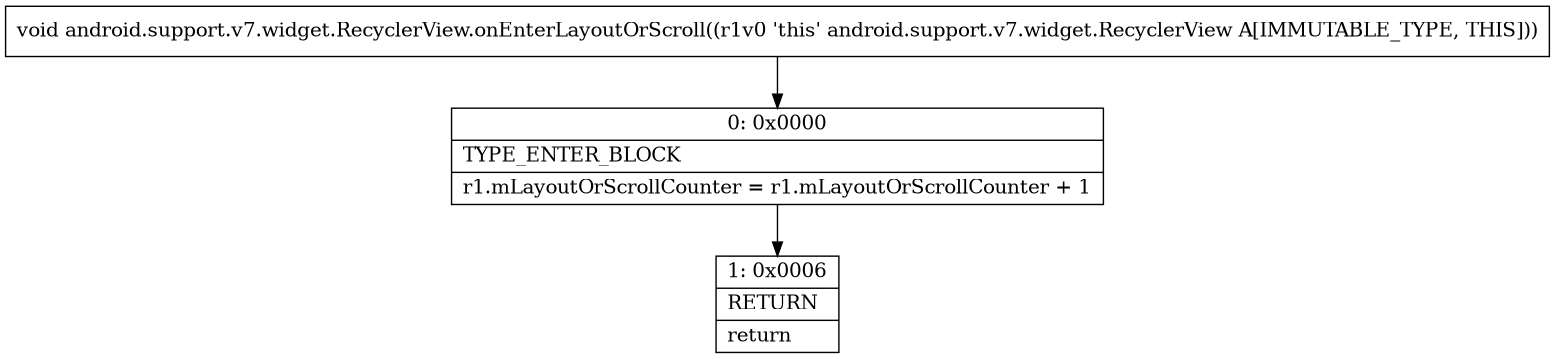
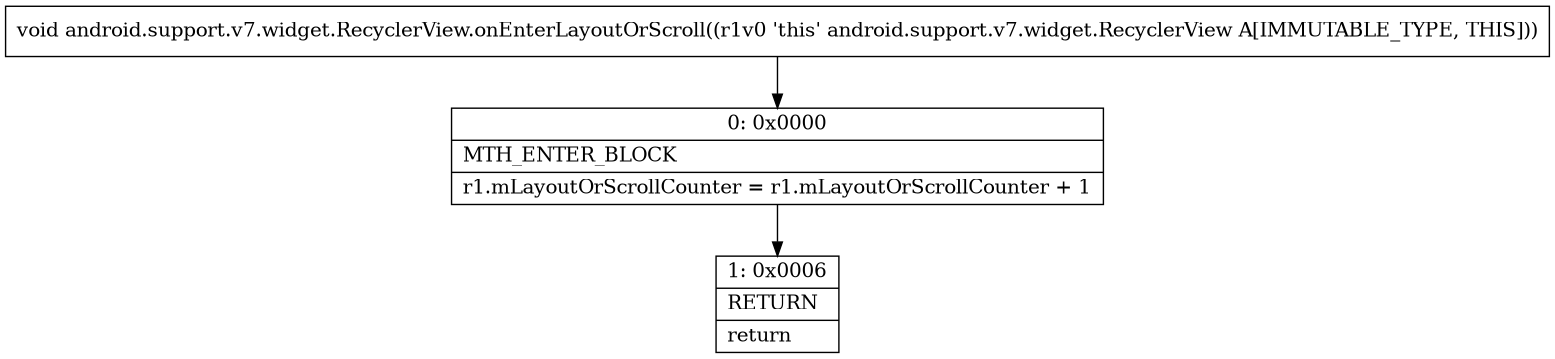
(572, 156) -> (570, 156)
